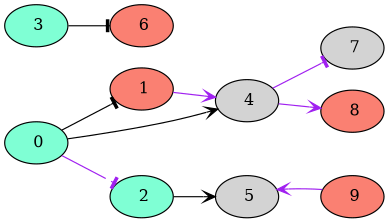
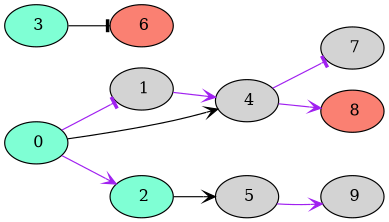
(142, 89) -> (142, 89)
(86, 117) -> (86, 117)
(84, 167) -> (84, 167)
(306, 189) -> (294, 205)
(352, 197) -> (352, 197)
